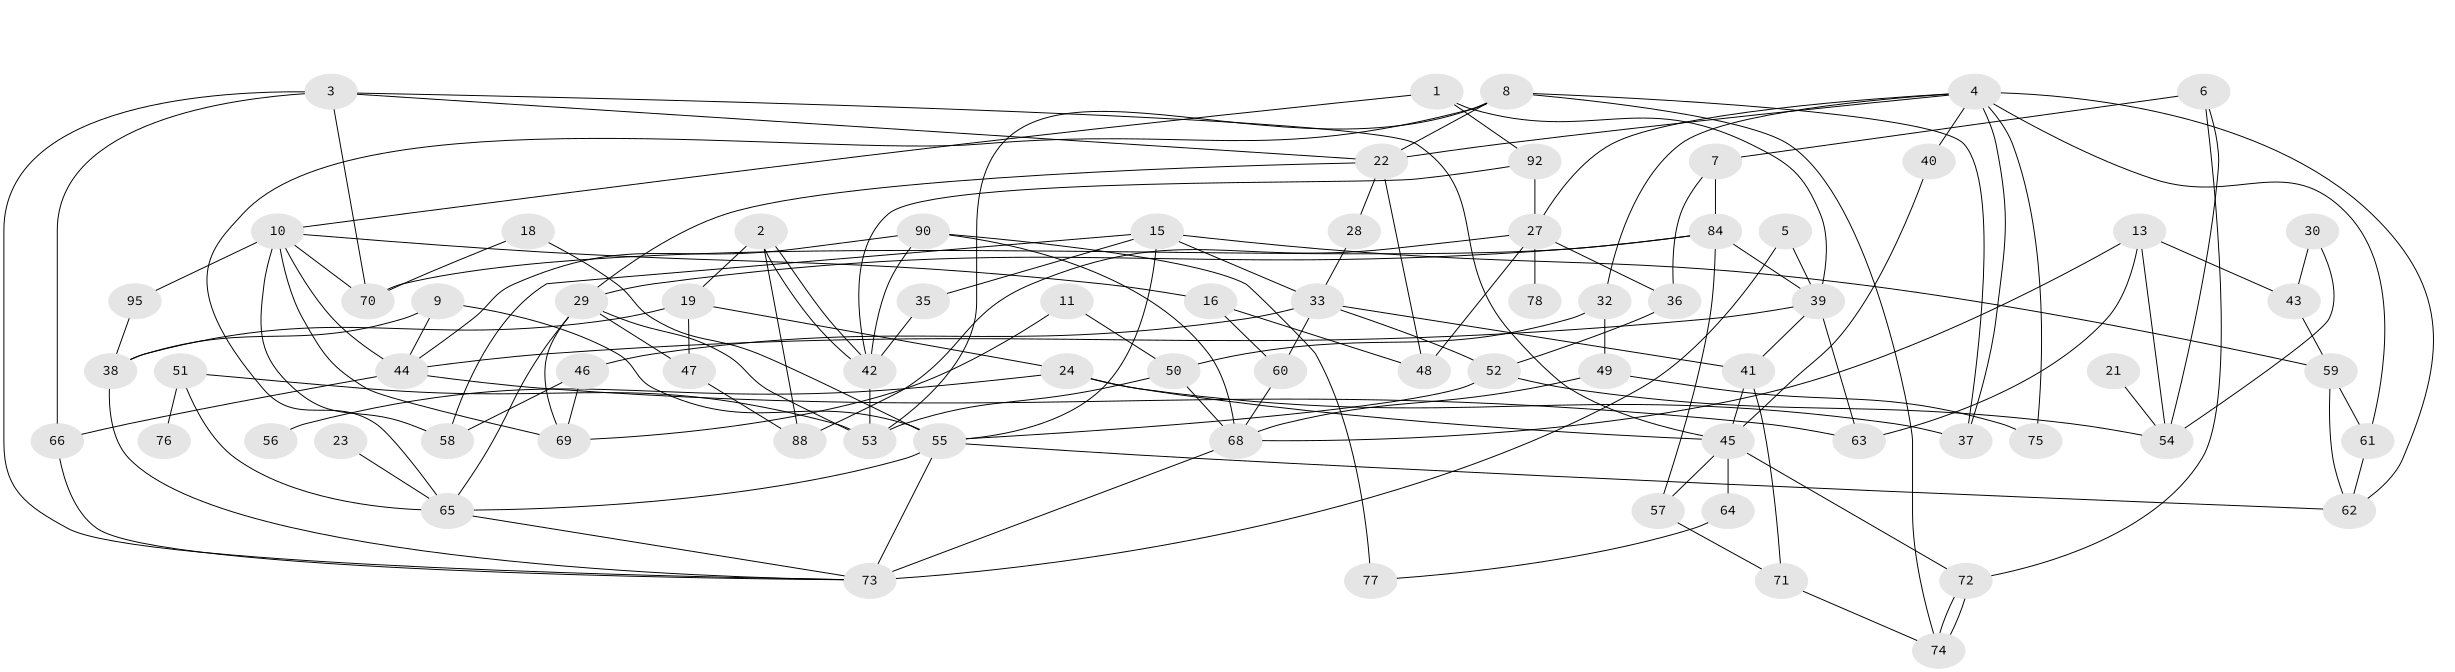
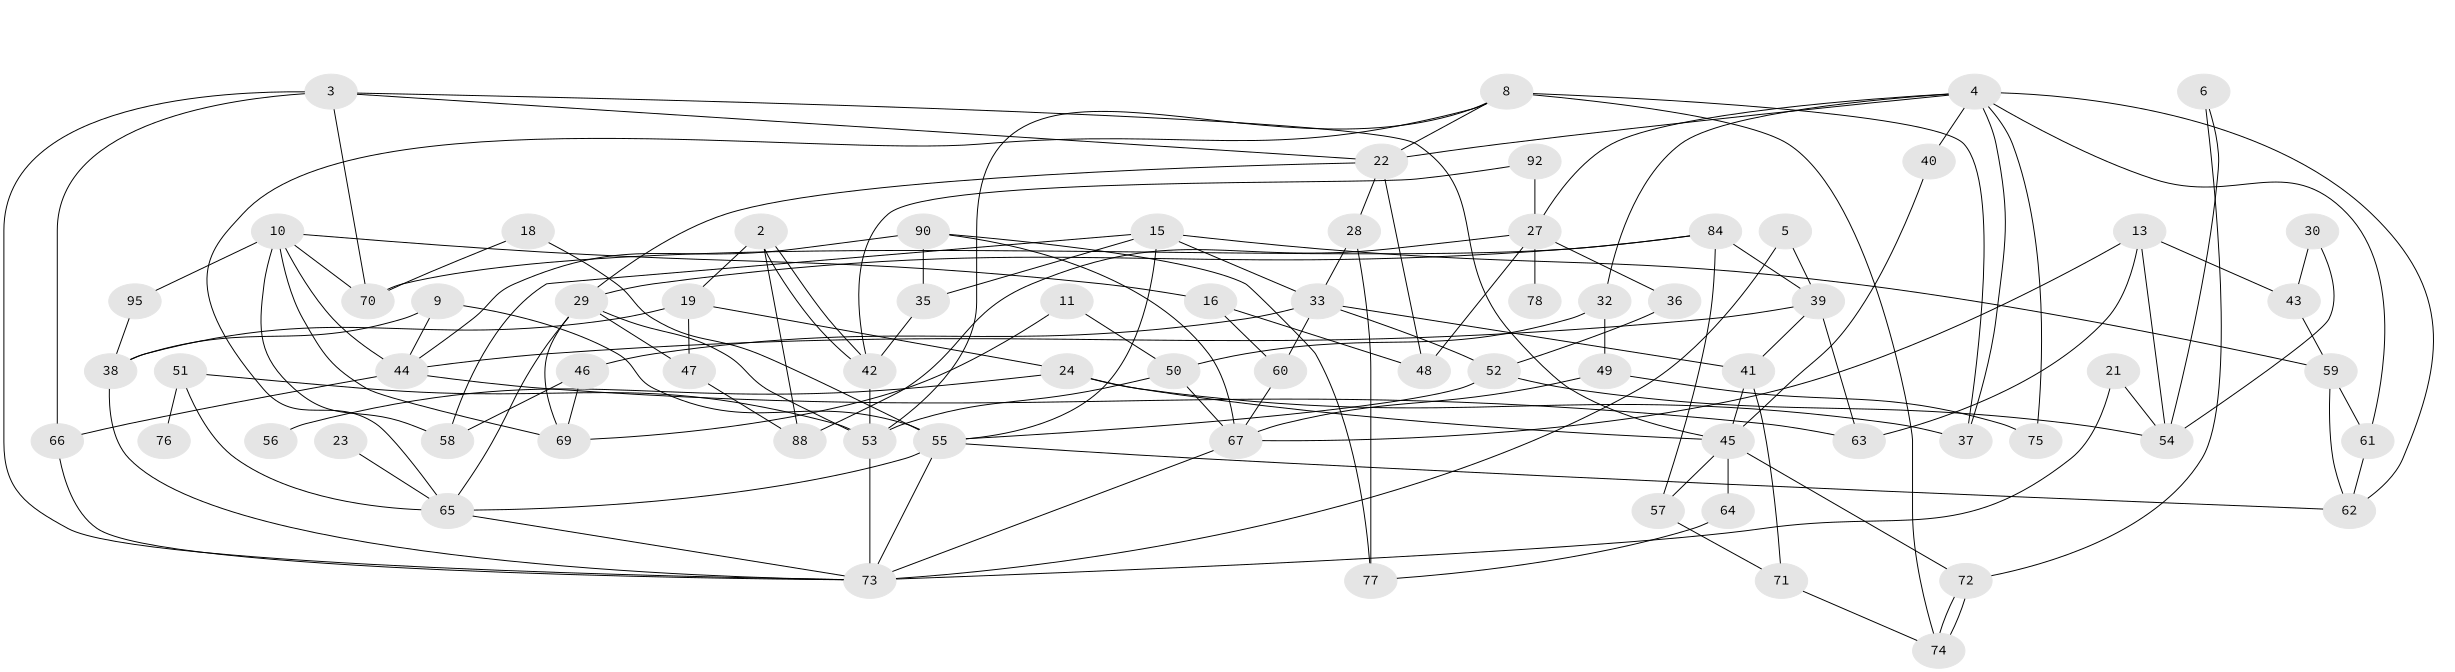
(1437, 92) -> none
(1715, 162) -> none
(883, 297) -> (923, 275)
none -> (1371, 390)
(1236, 441) -> (1236, 441)
none -> (870, 511)
none -> (1532, 549)
